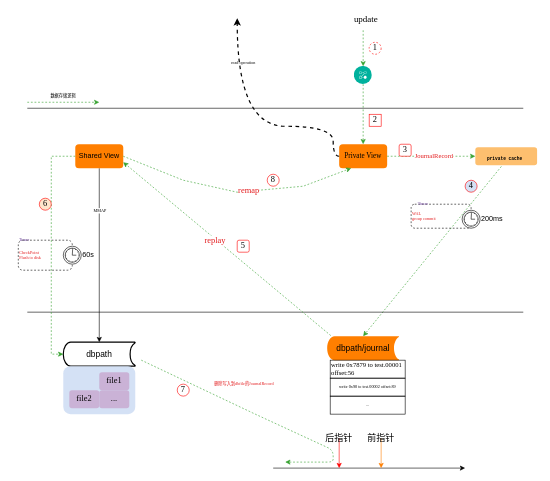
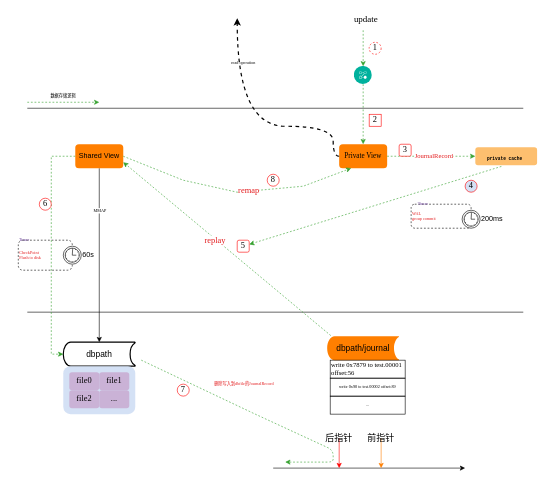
(495, 174) -> (453, 182)
(45, 204) -> (45, 204)
none -> (84, 381)
